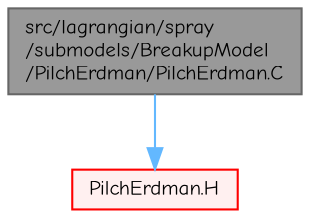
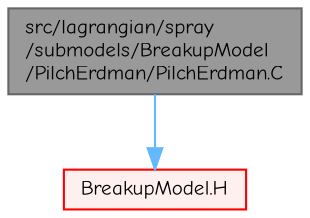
(155, 190) -> (155, 190)
